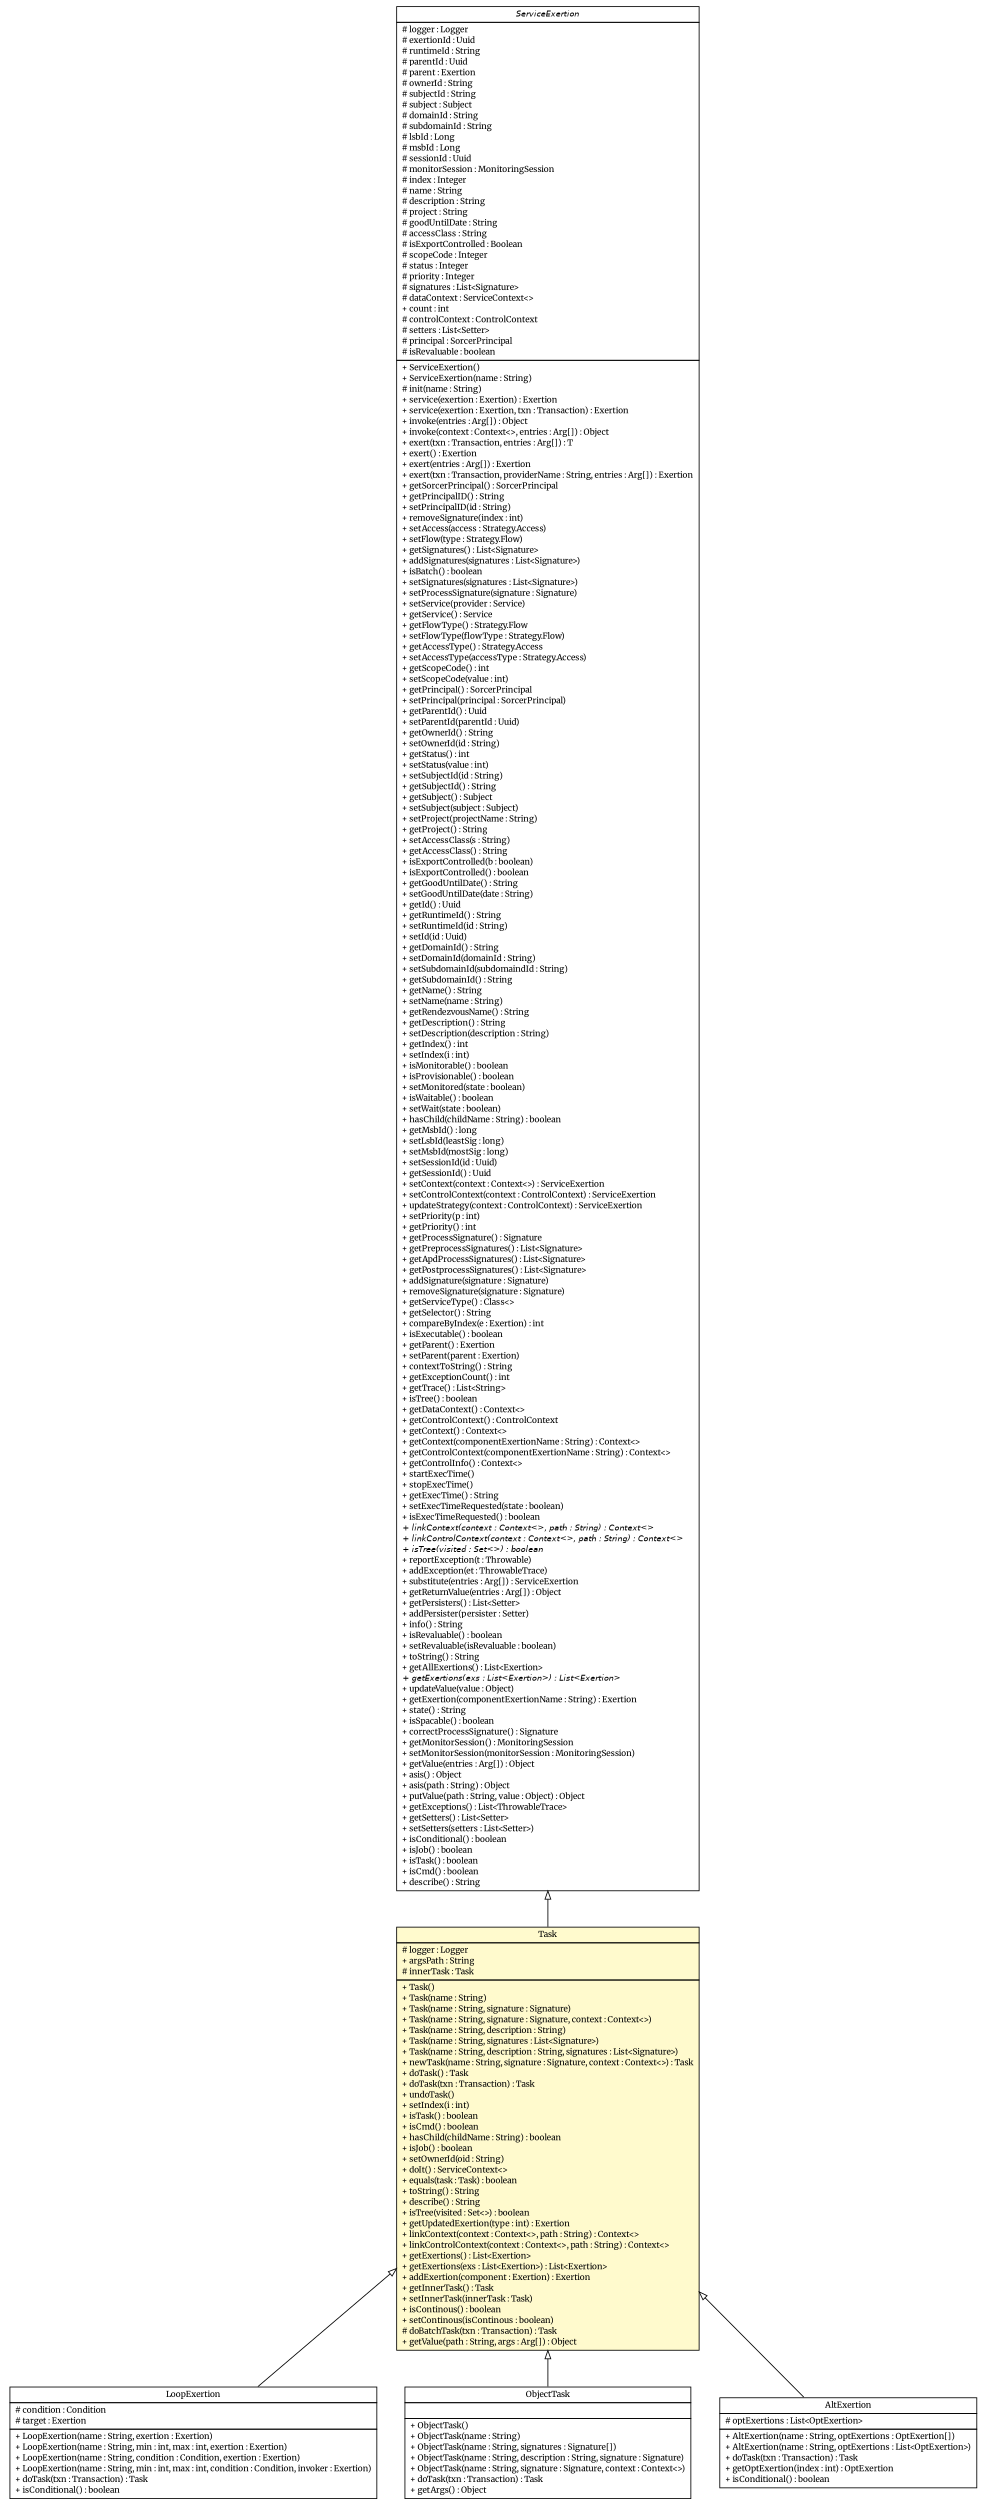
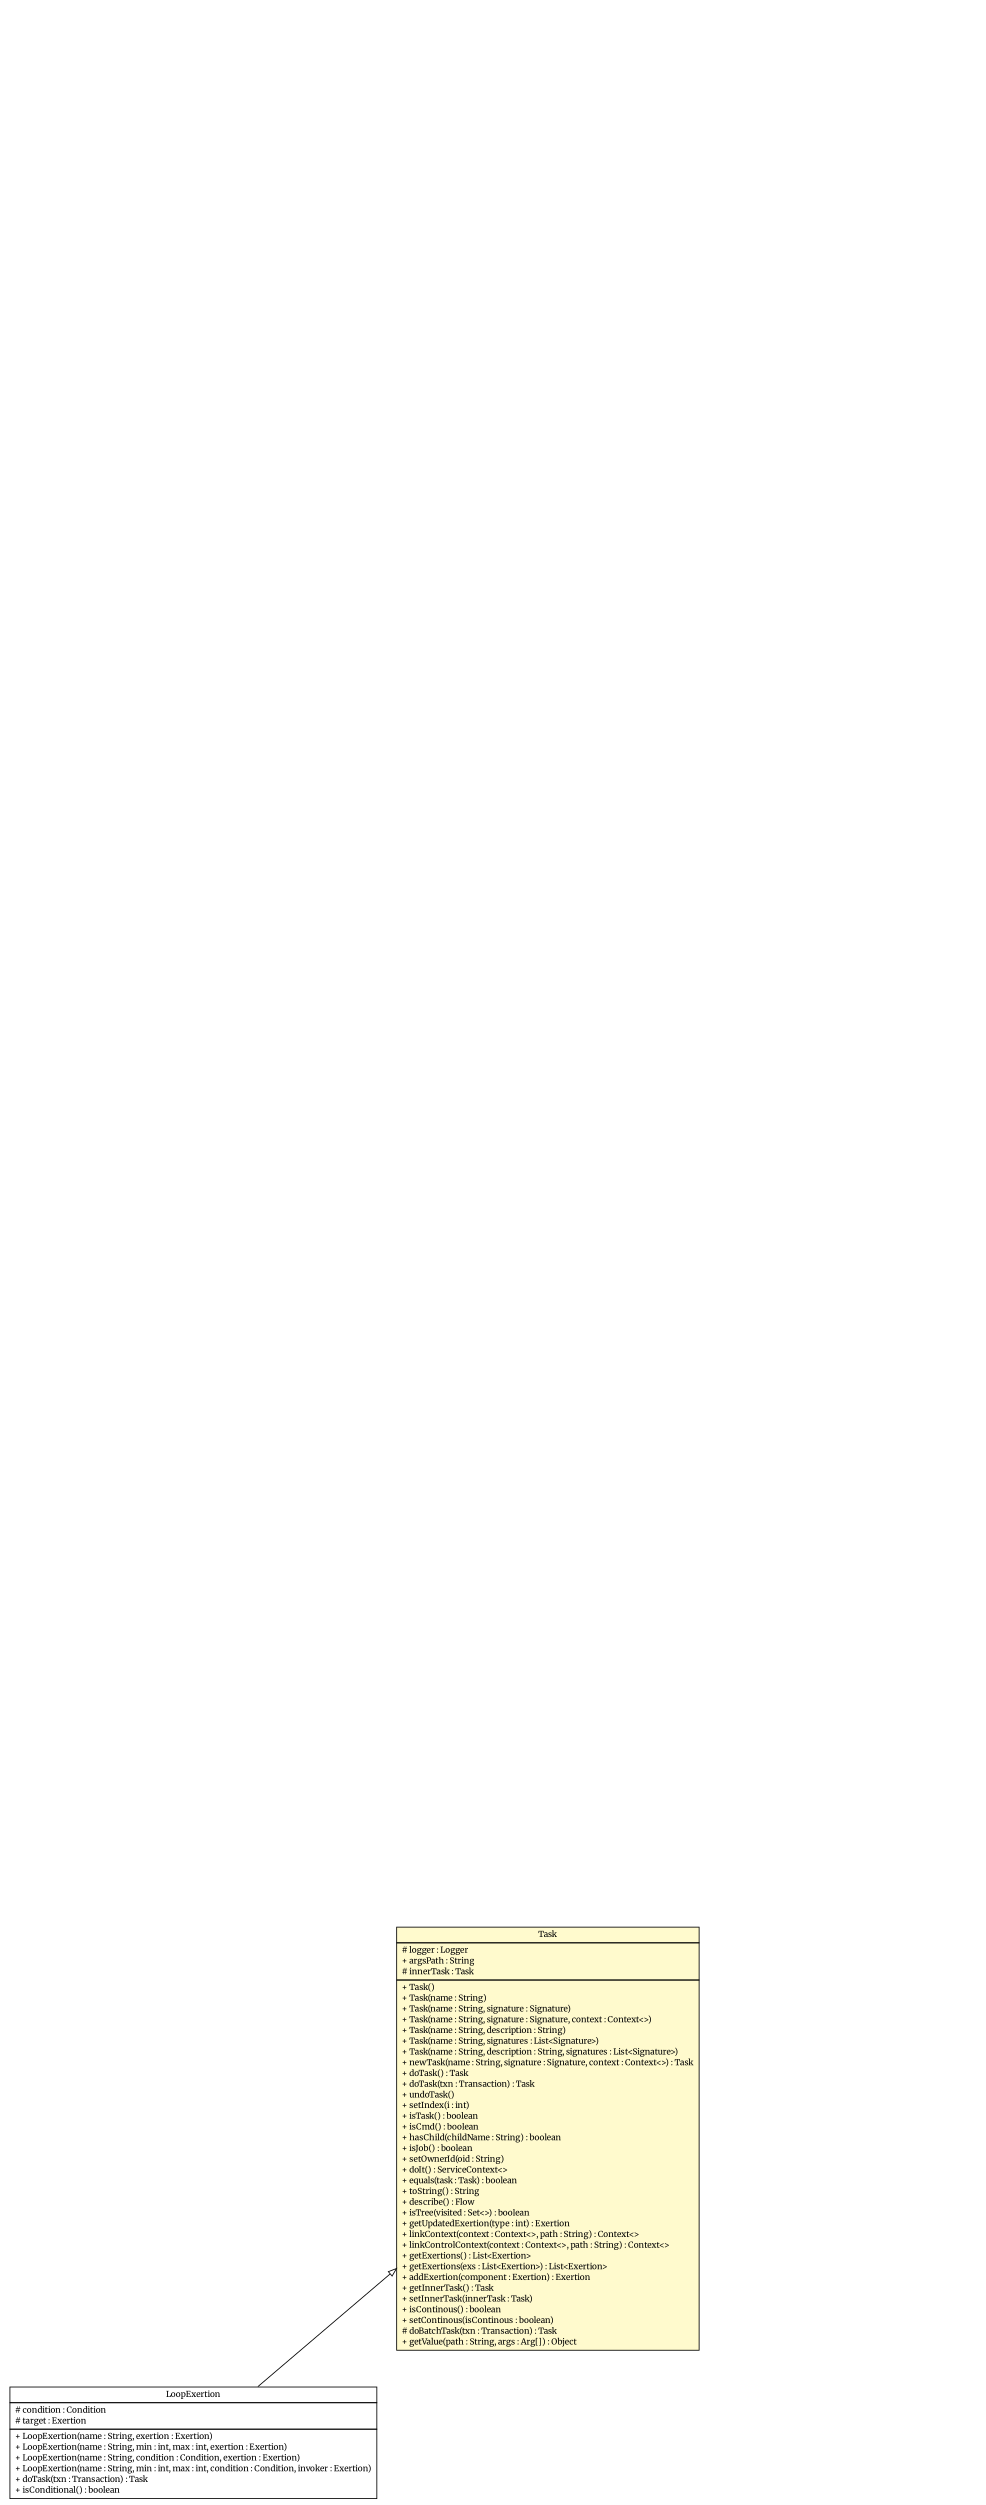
(548, 949) -> none
(441, 2202) -> (438, 2202)
(548, 2442) -> none
(848, 2442) -> none
